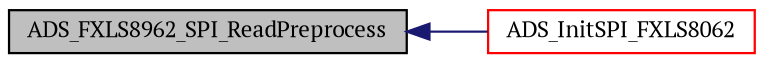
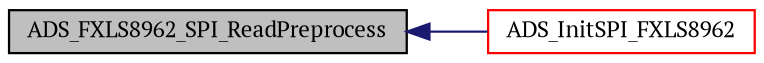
(621, 32) -> (621, 32)
